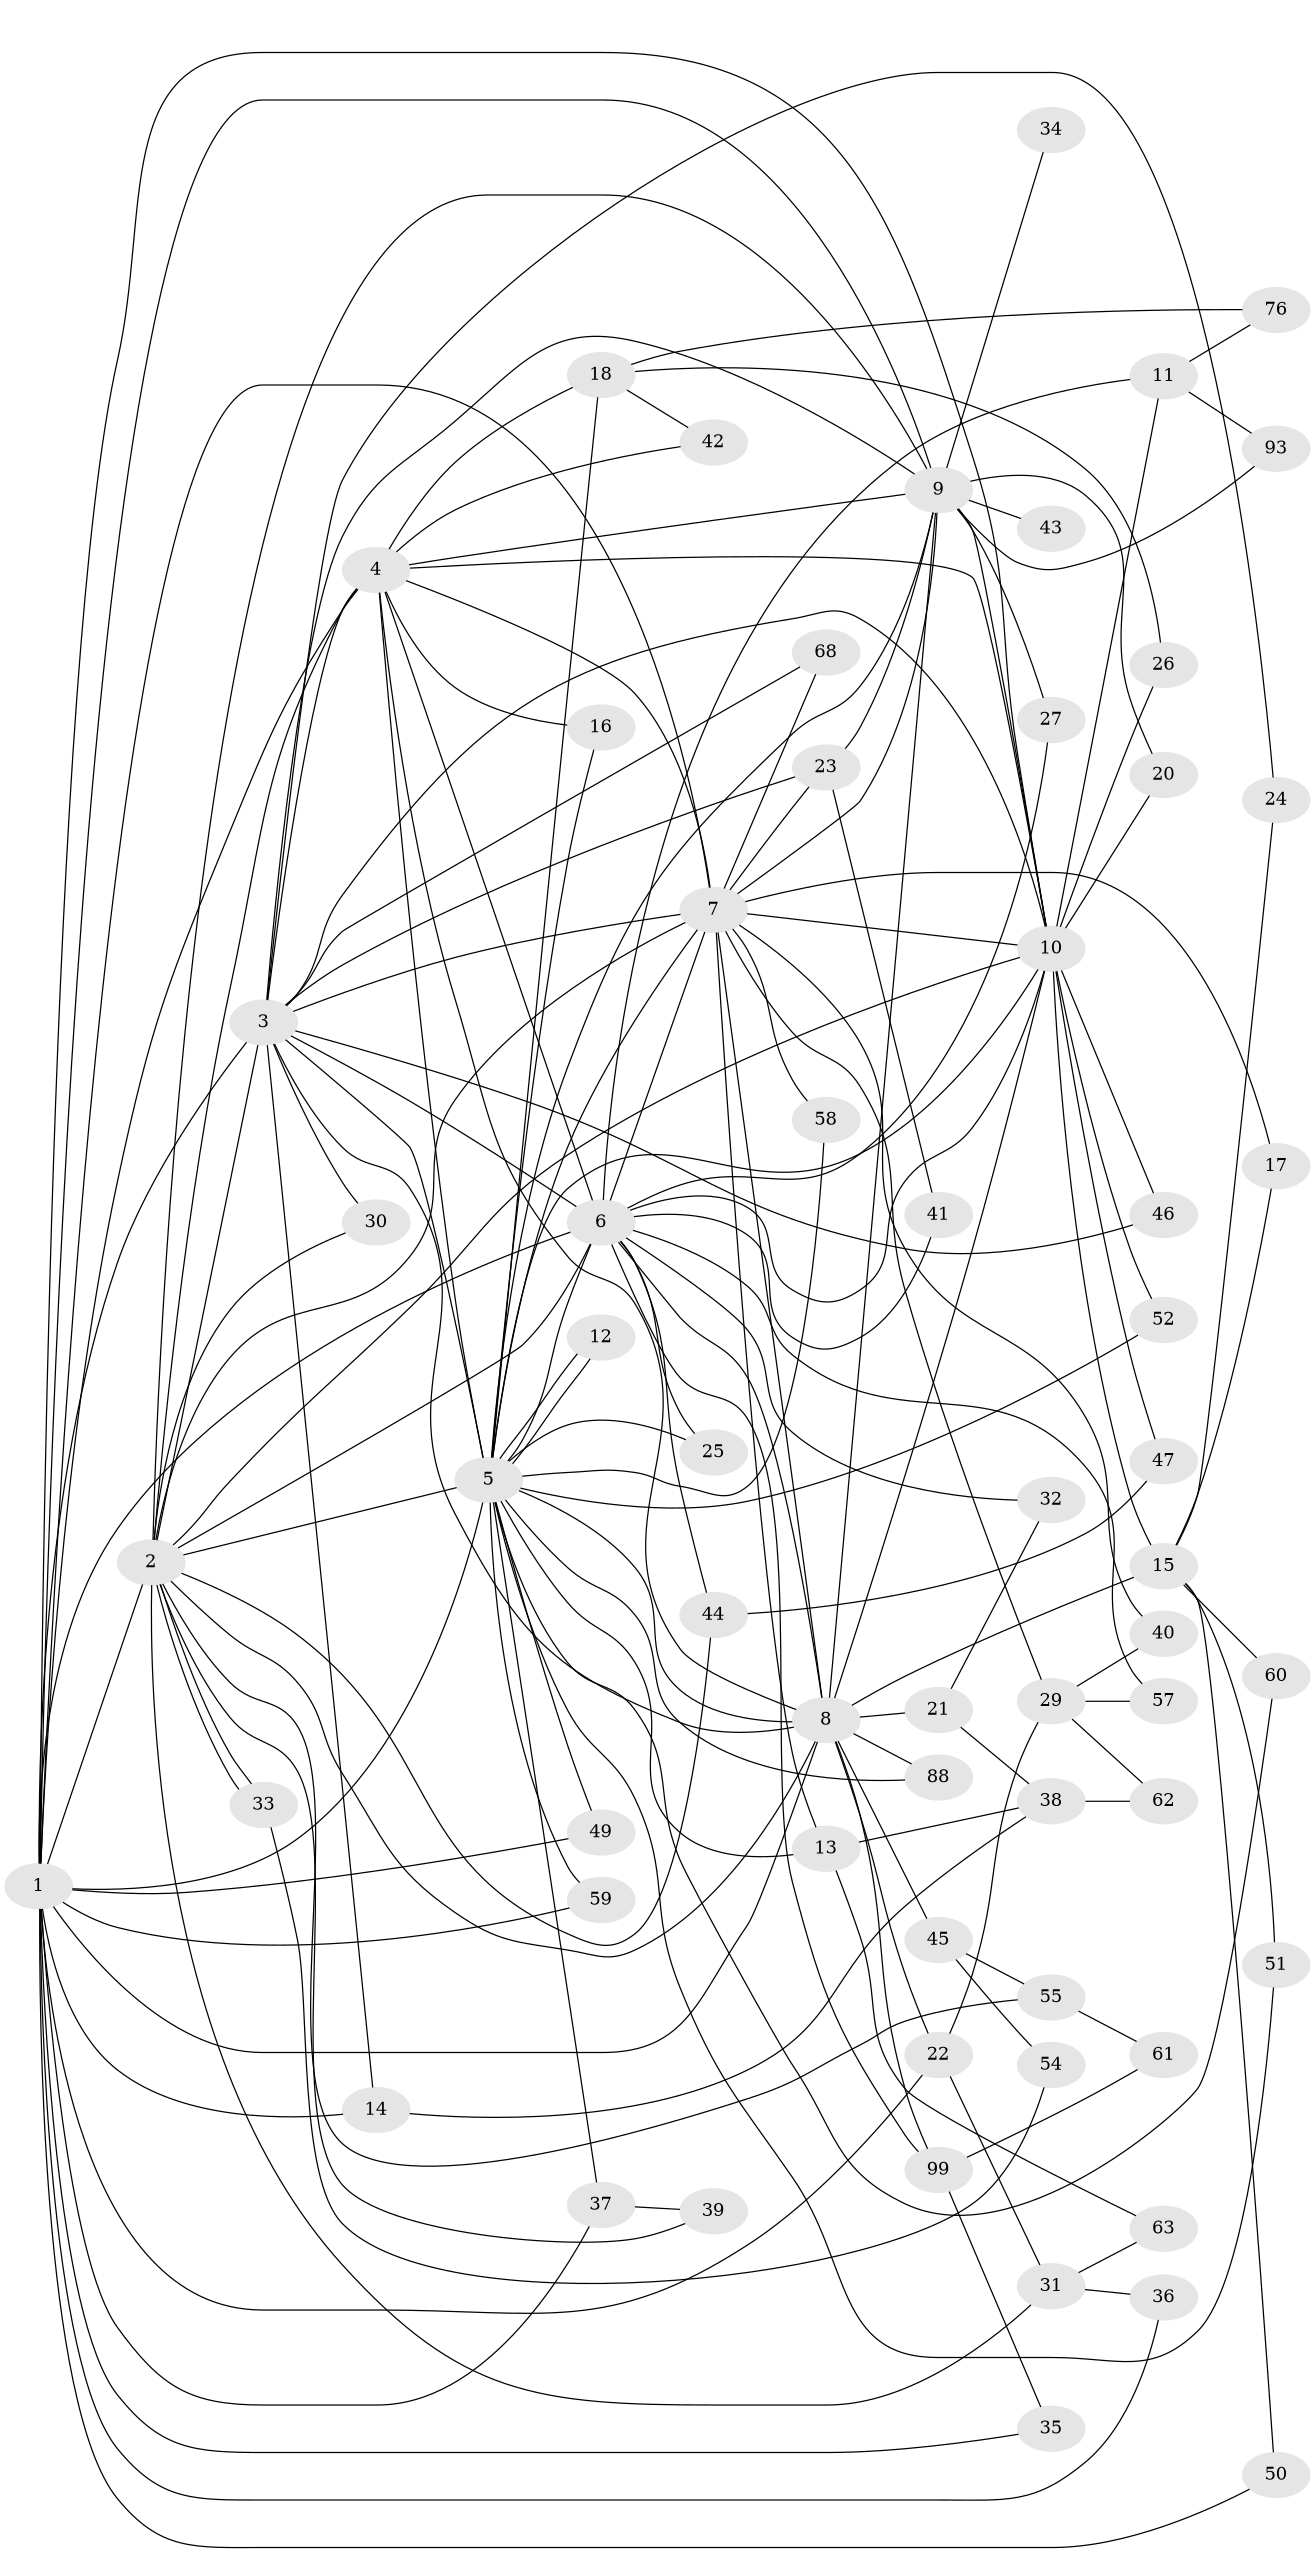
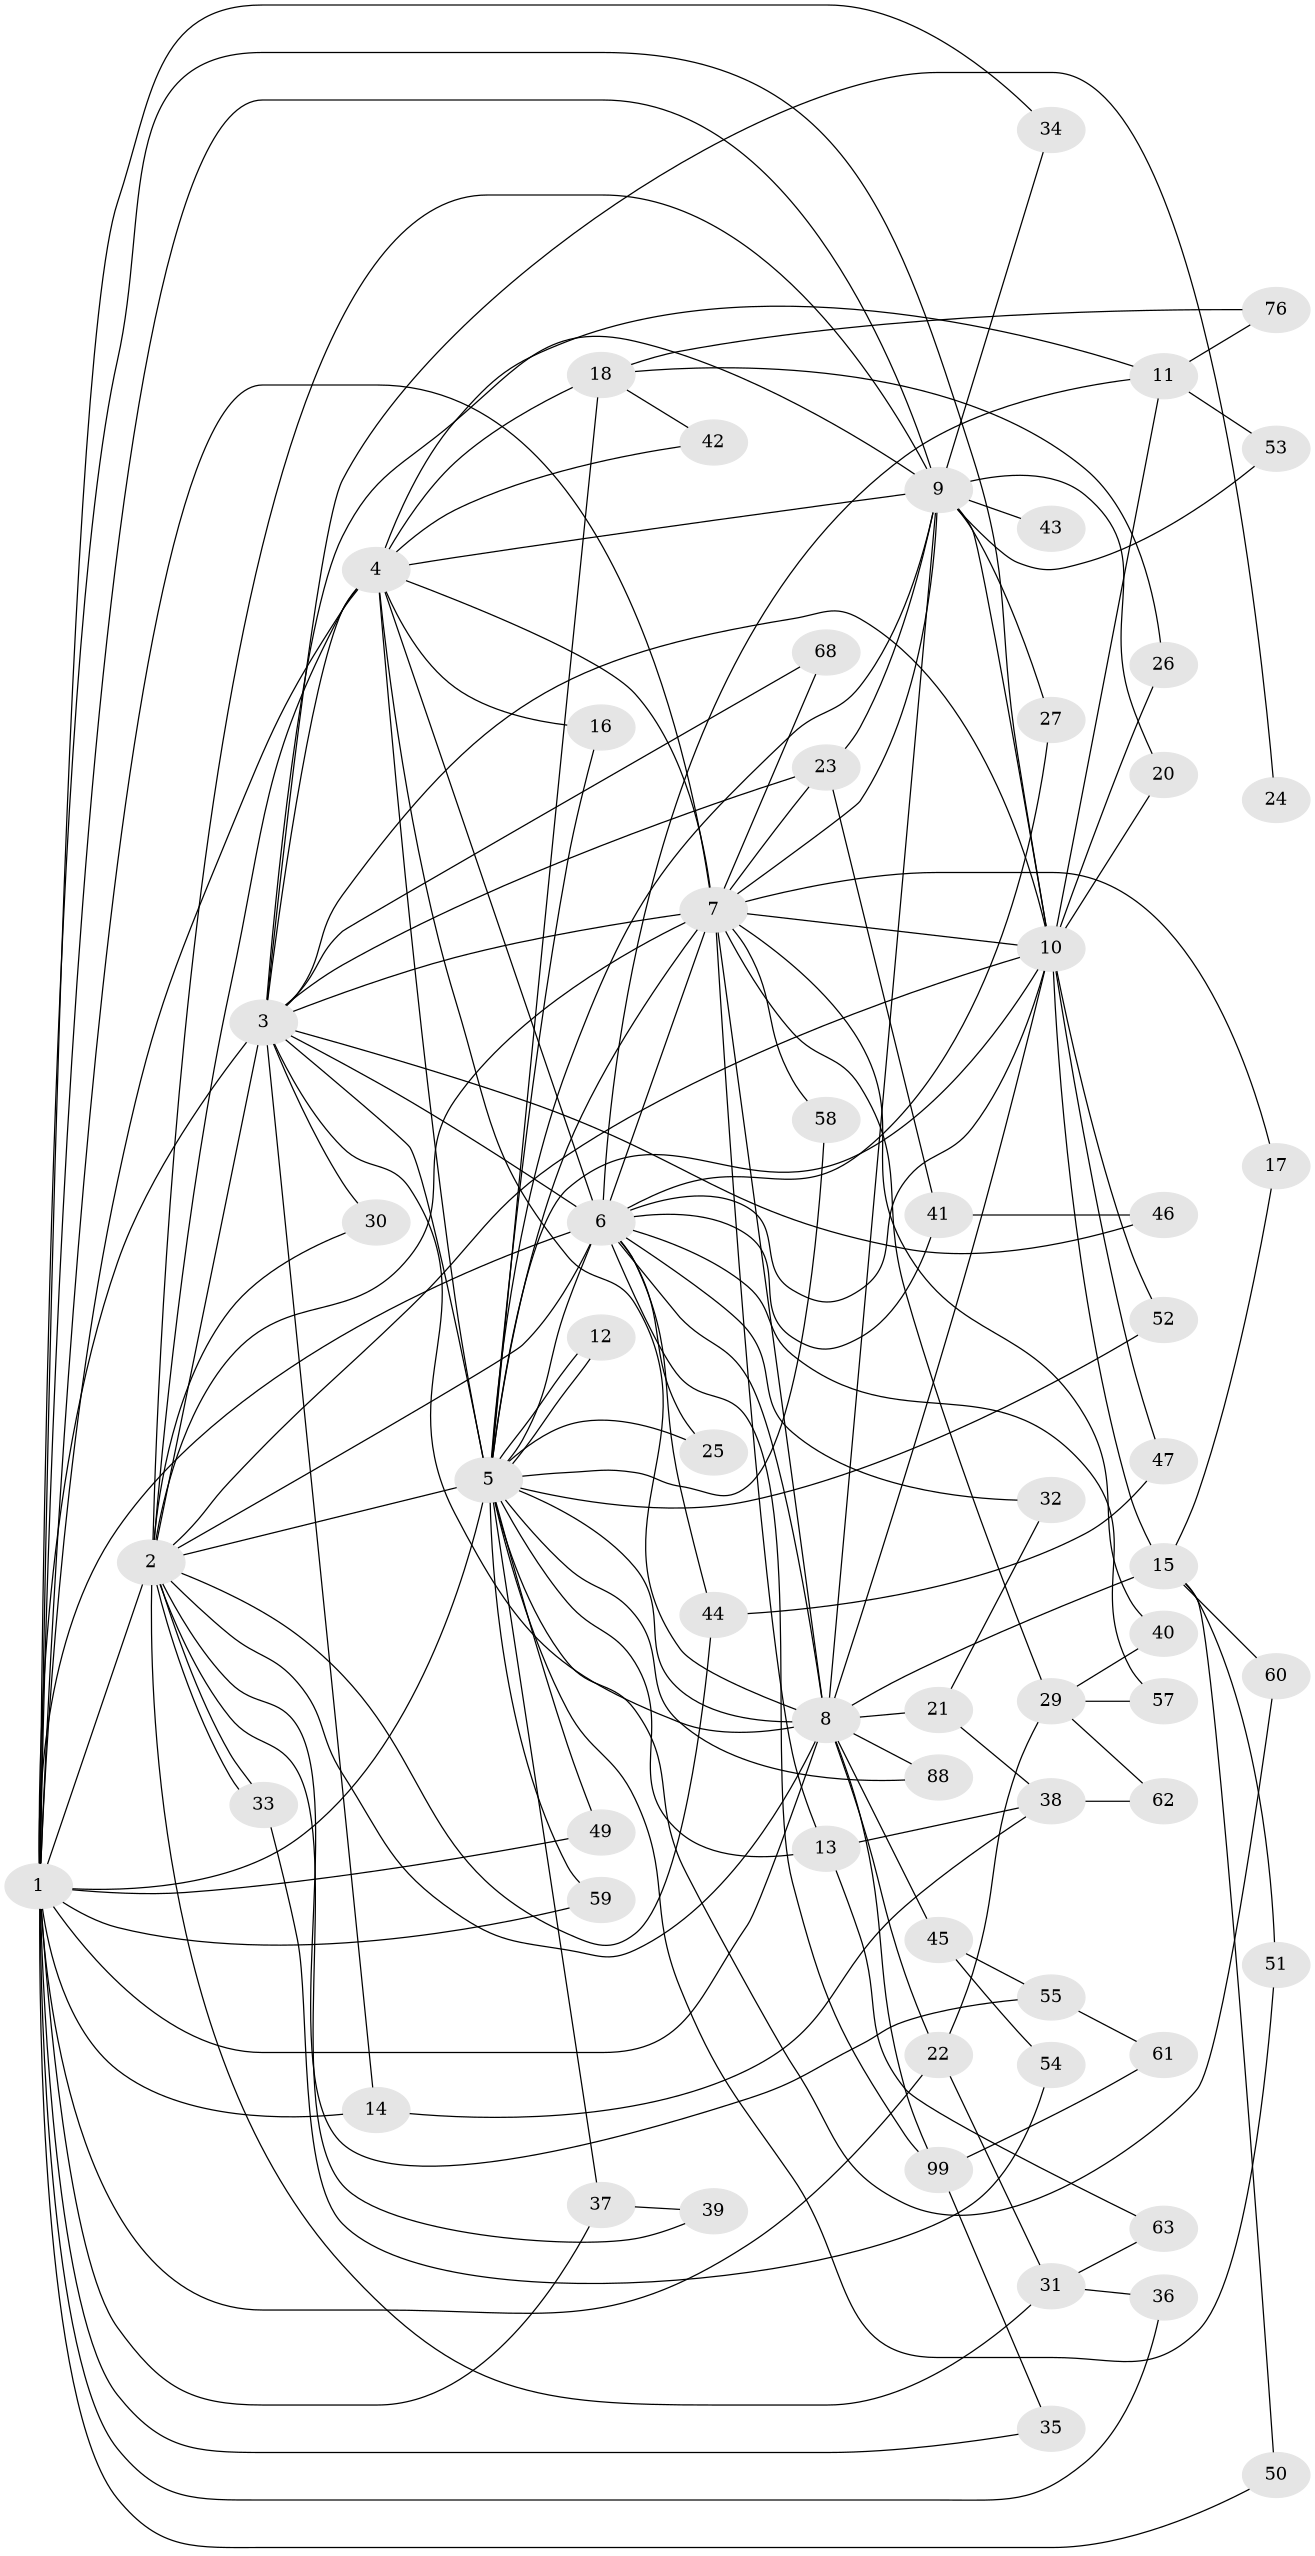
(1276, 449) -> (1276, 449)
none -> (83, 498)
(871, 560) -> (709, 310)
(1108, 1082) -> (1051, 1215)
(1234, 1186) -> none
